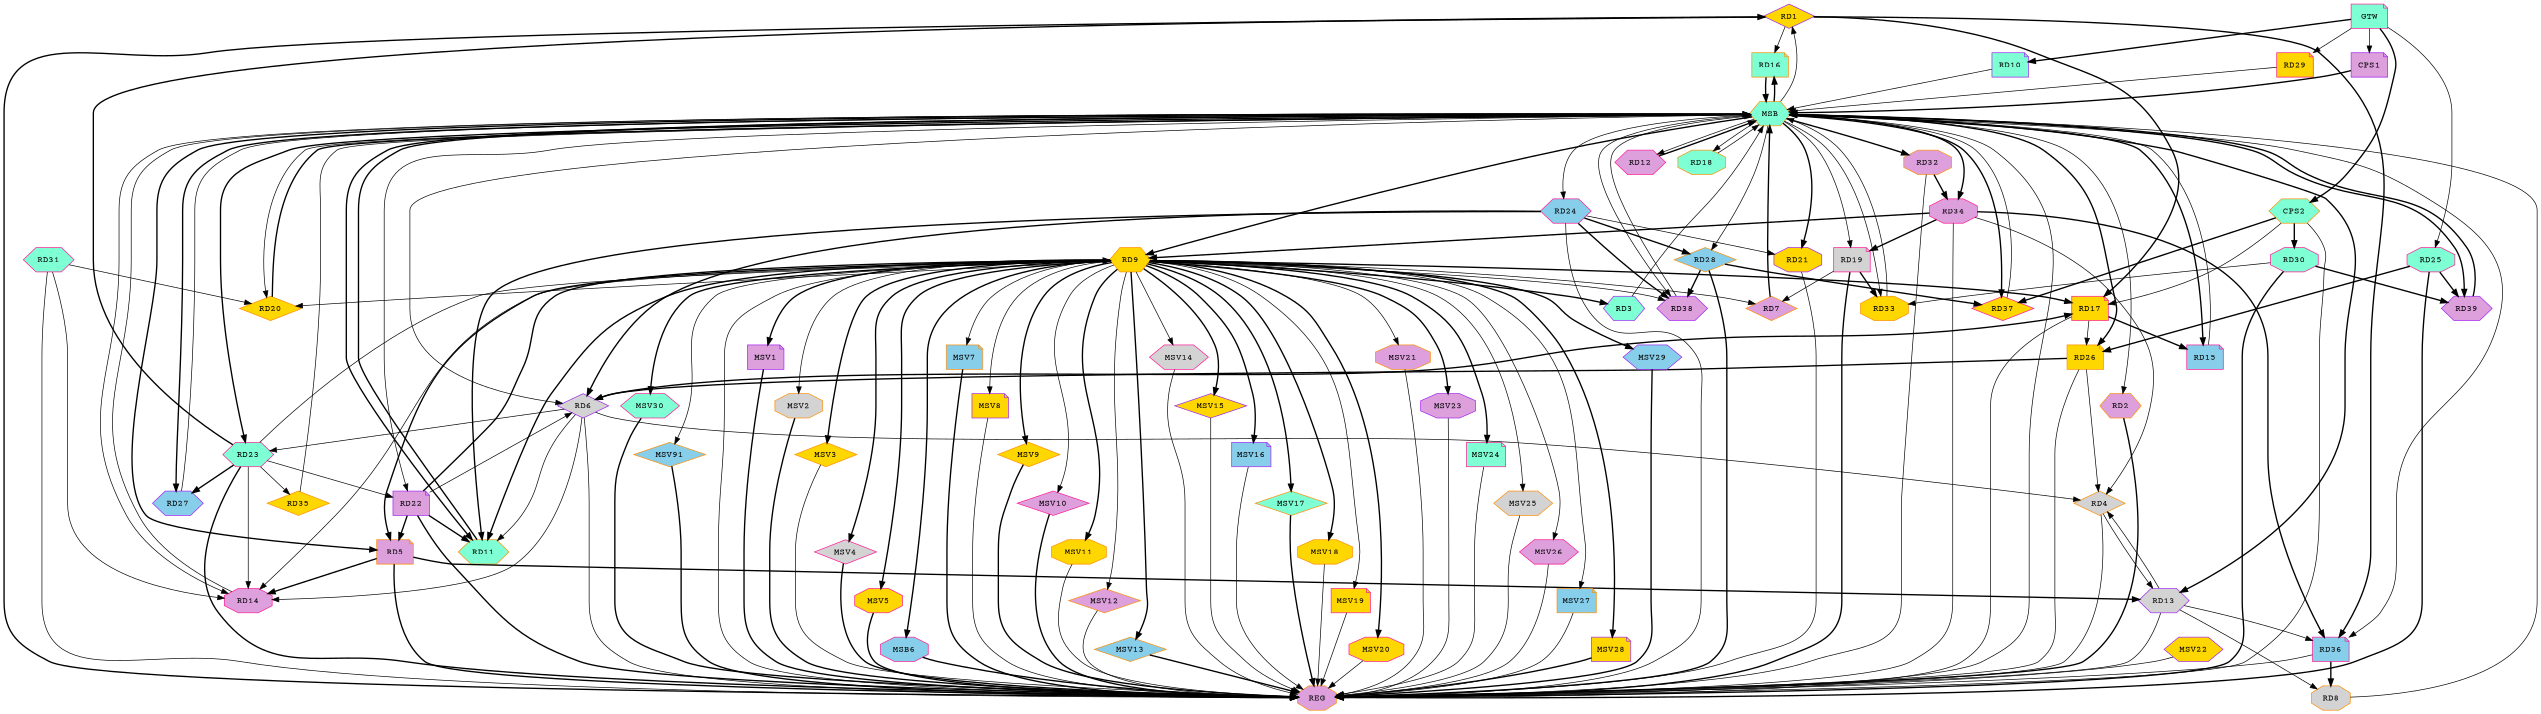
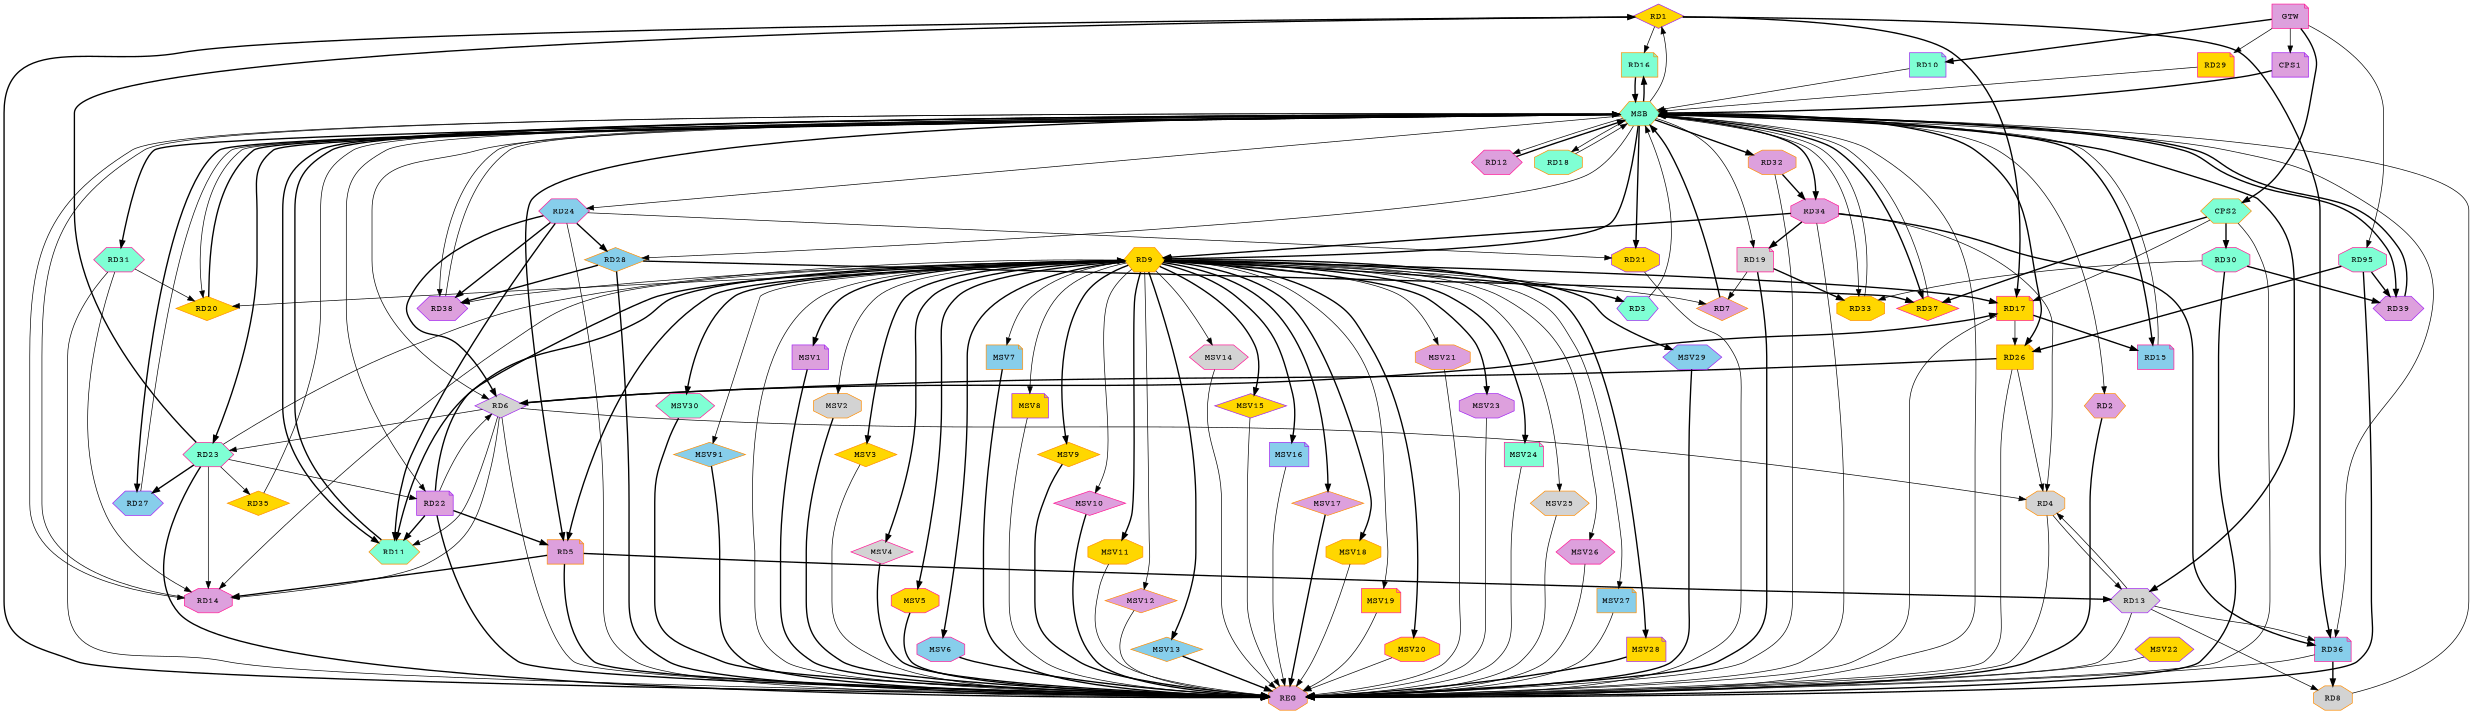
(2369, 16) -> (2290, 16)
none -> (838, 124)
(2431, 260) -> (2363, 260)
(1291, 503) -> (1328, 503)
(2100, 503) -> (2045, 503)
(904, 649) -> (941, 649)
